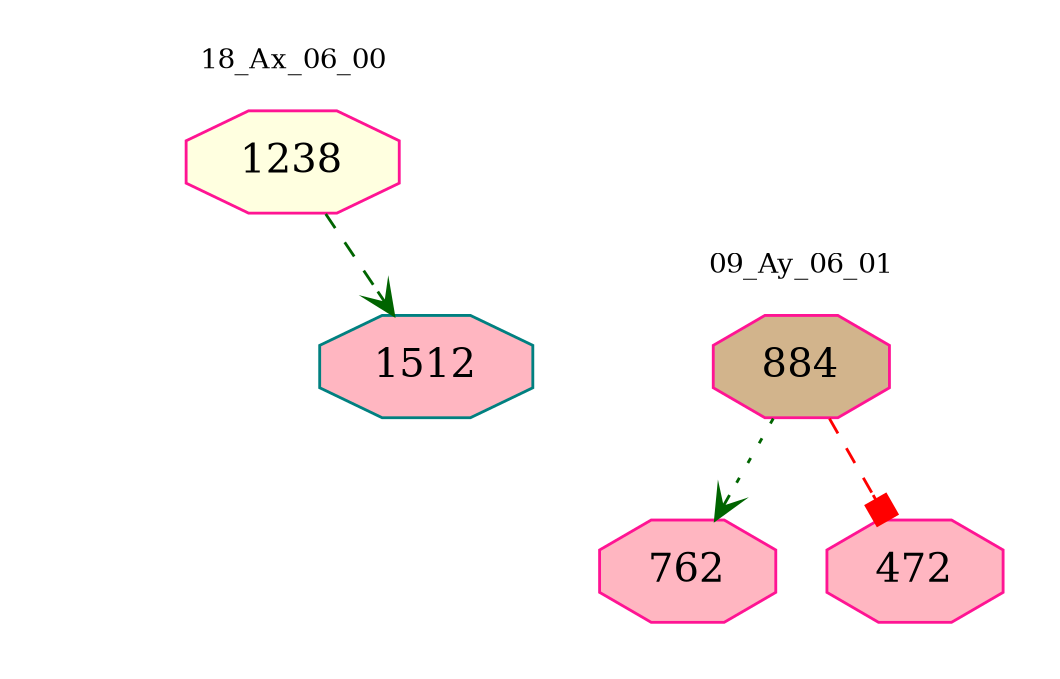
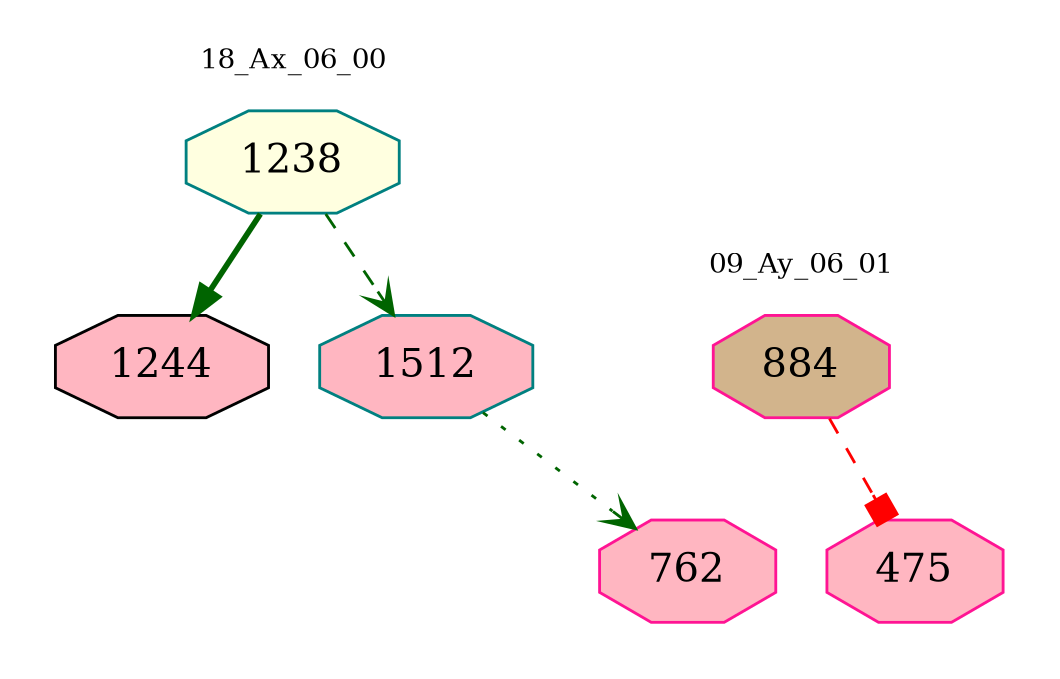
(293, 162) -> (293, 162)
none -> (162, 367)
(752, 457) -> (548, 462)
(915, 571) -> (915, 571)
